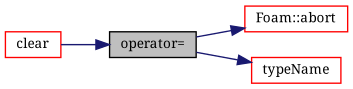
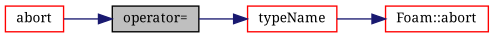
(214, 34) -> (354, 19)
(33, 45) -> (34, 19)
